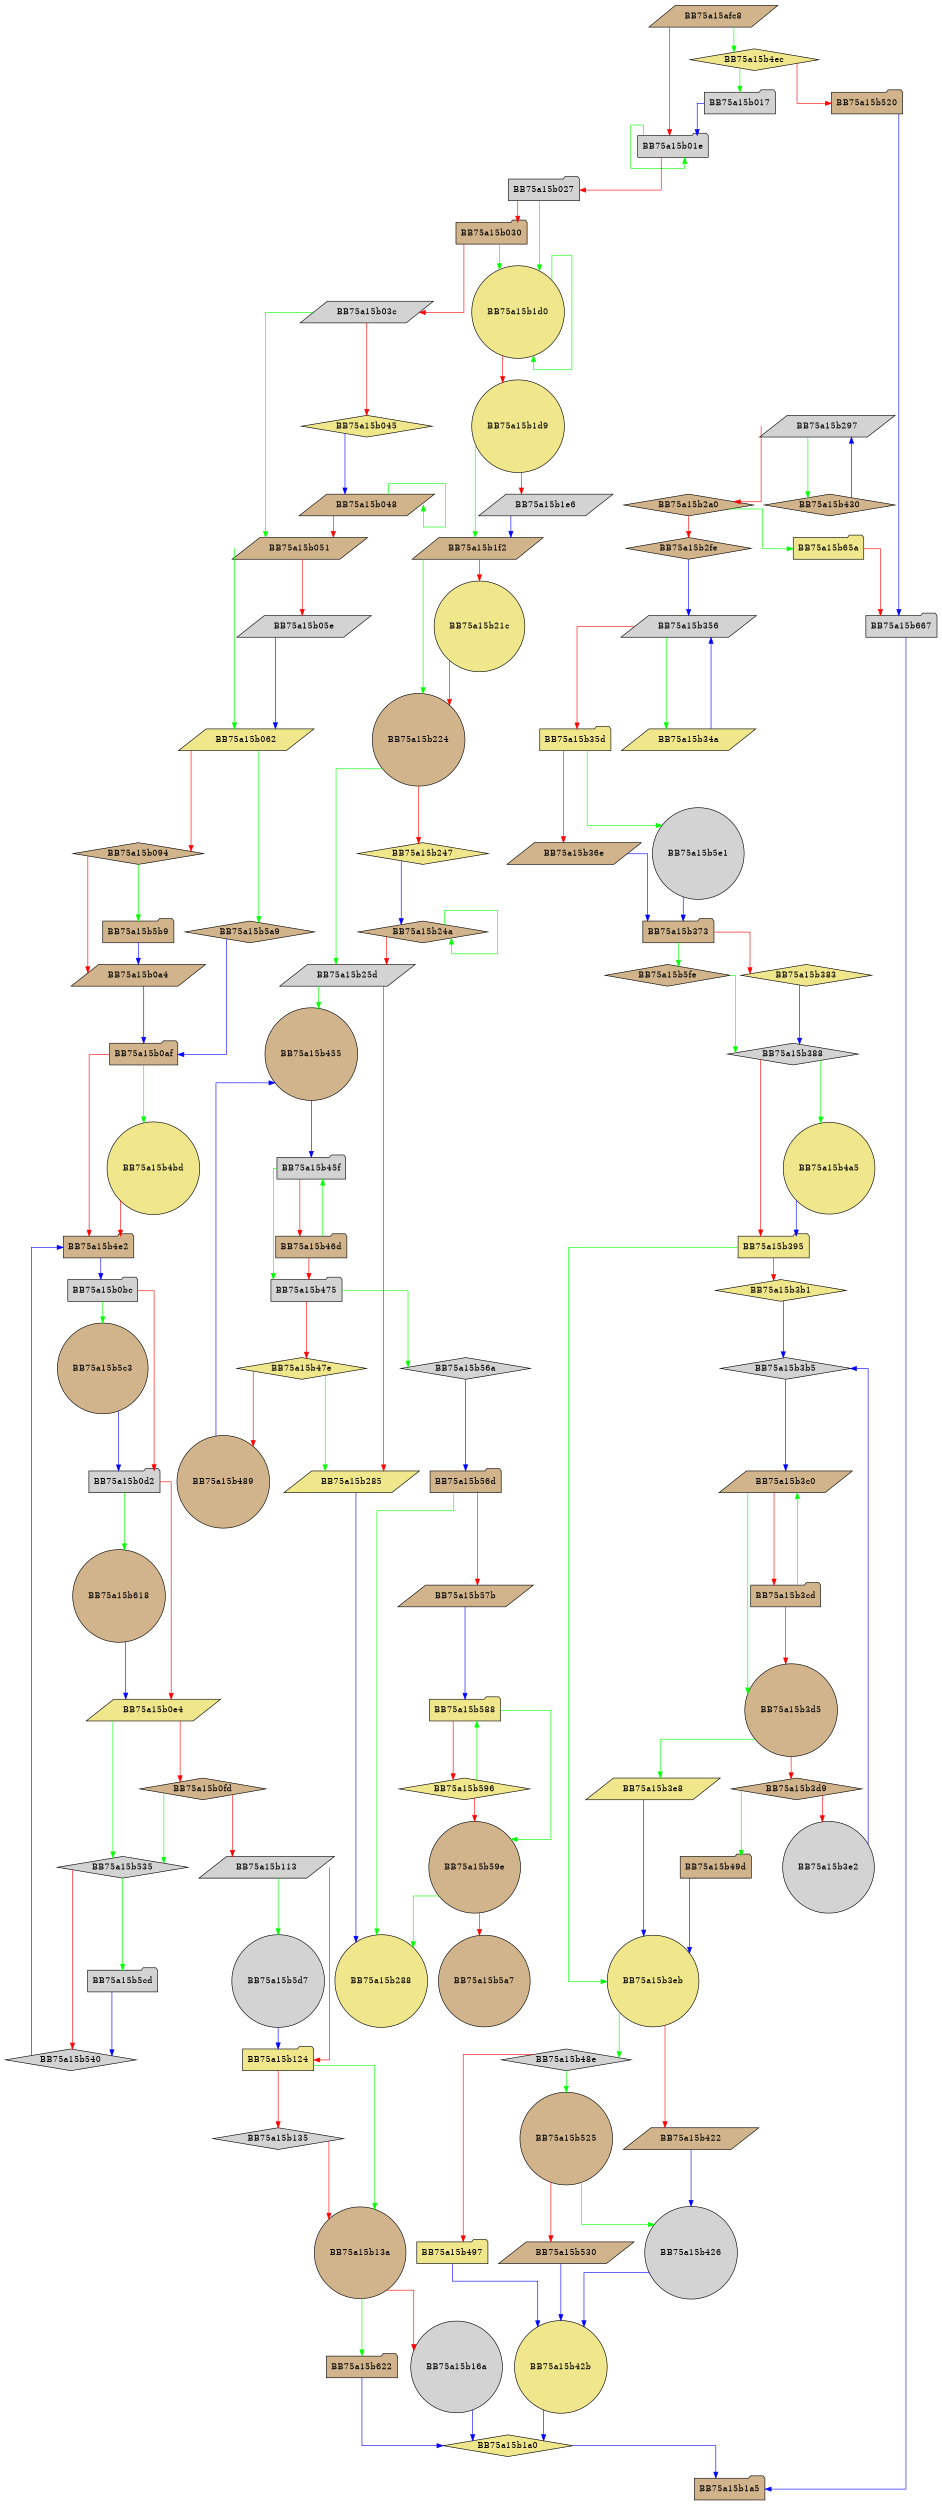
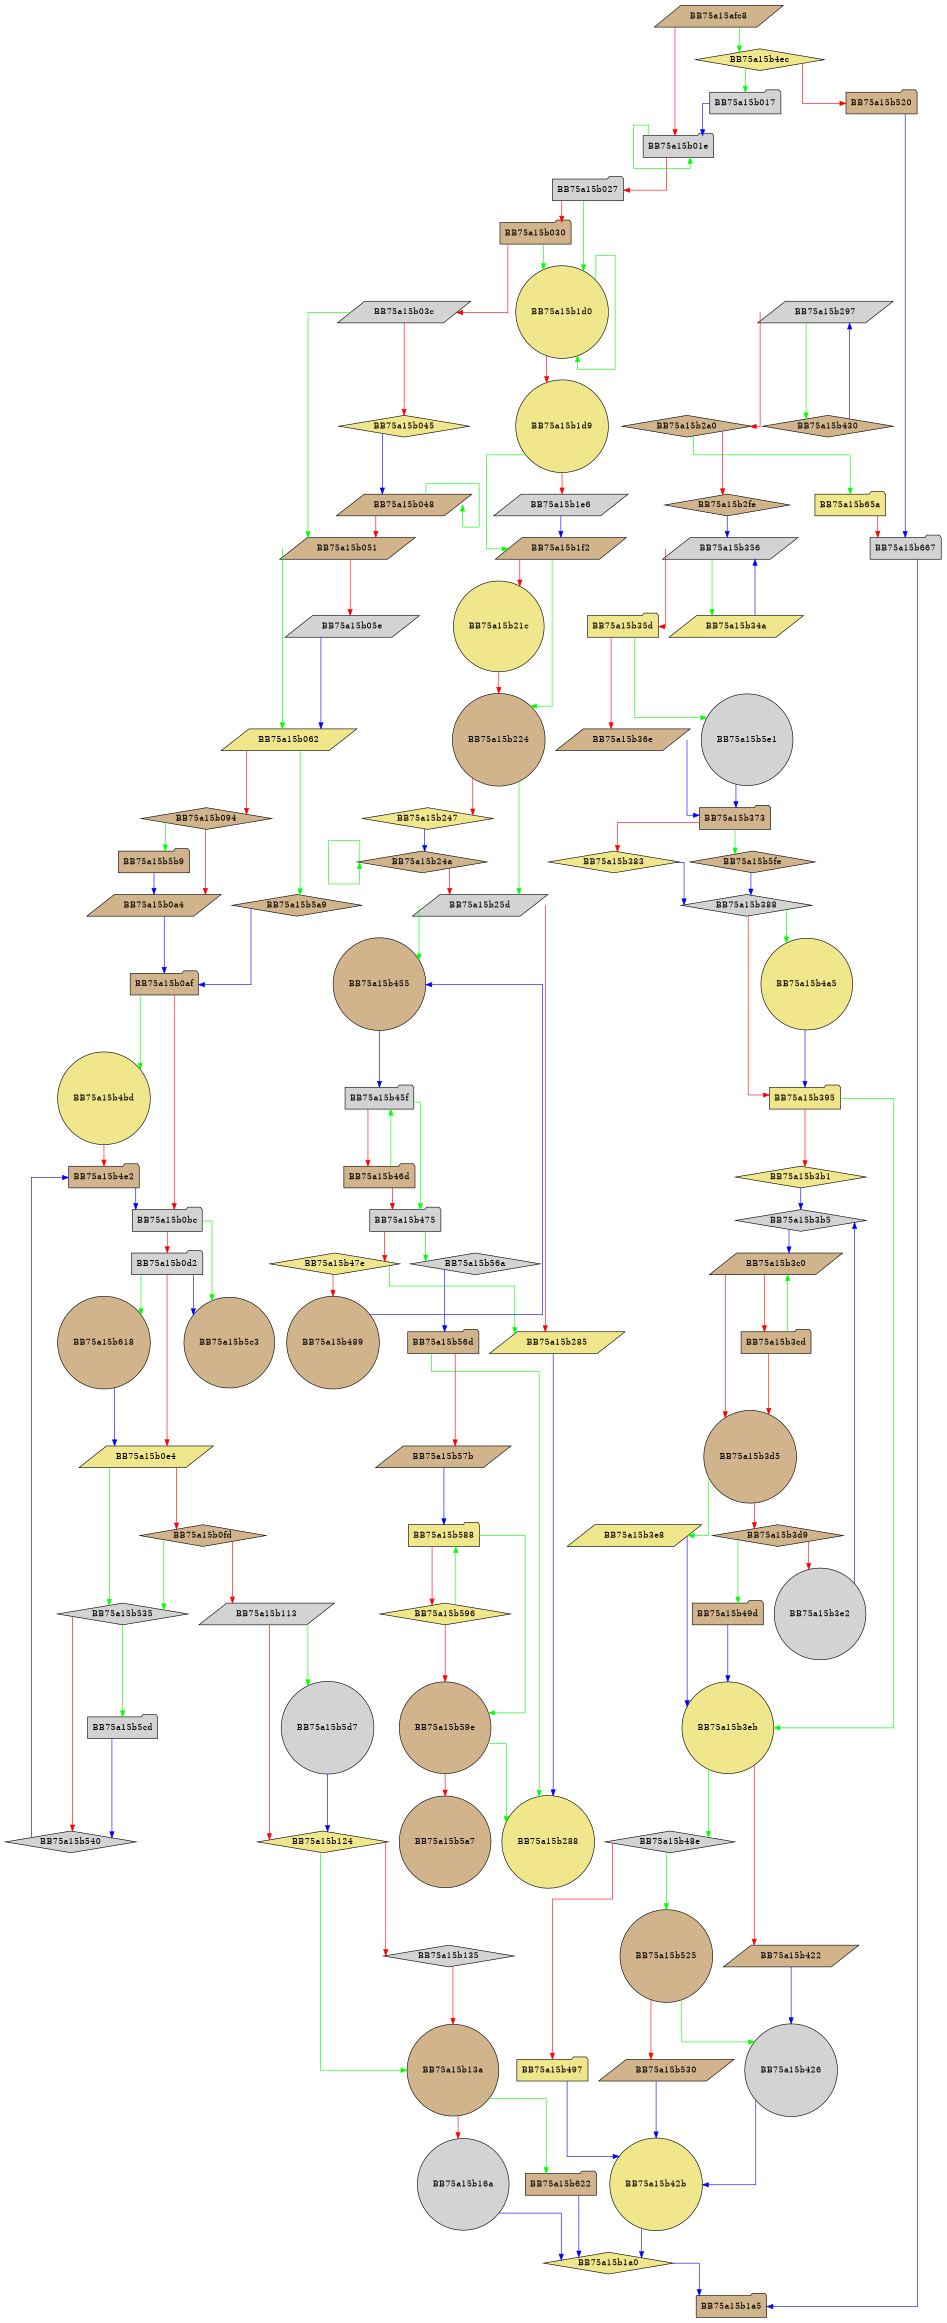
(736, 1008) -> (751, 881)
(89, 1132) -> (174, 1099)
(119, 1438) -> (193, 1292)
(748, 1590) -> (725, 1343)
(278, 2060) -> (323, 1842)
